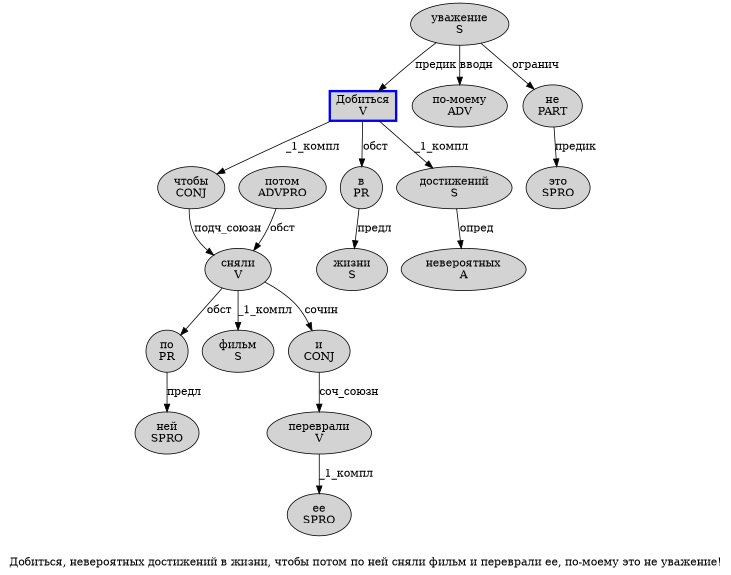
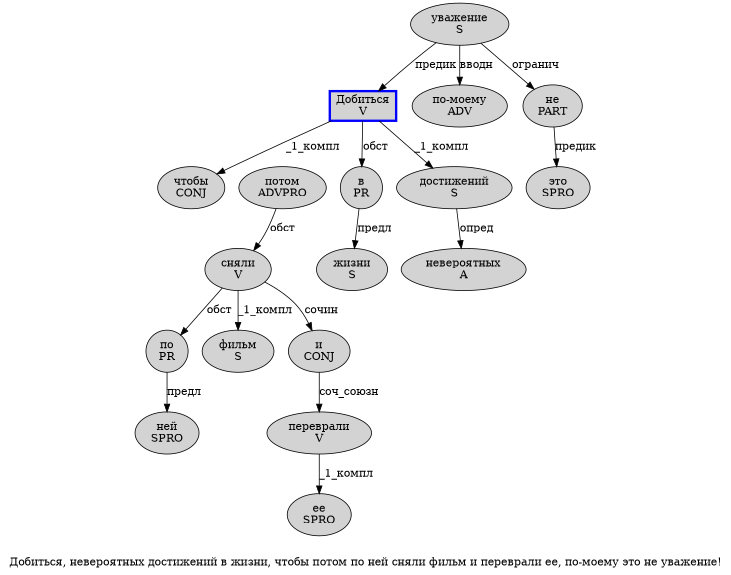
(193, 232) -> none
